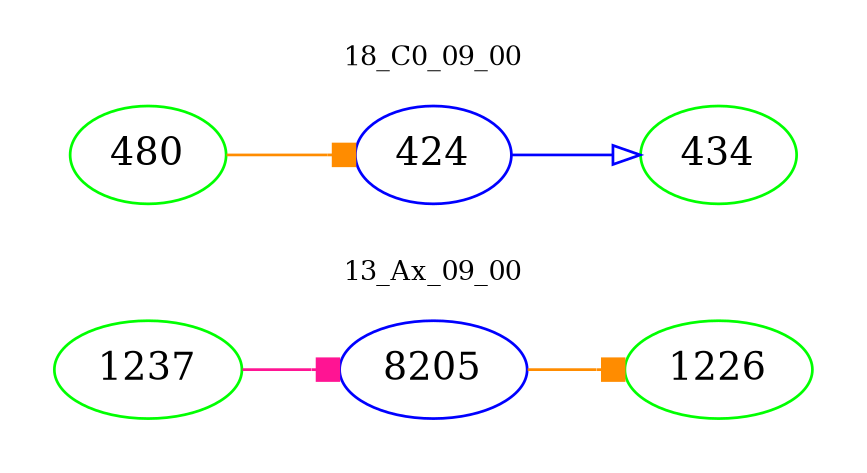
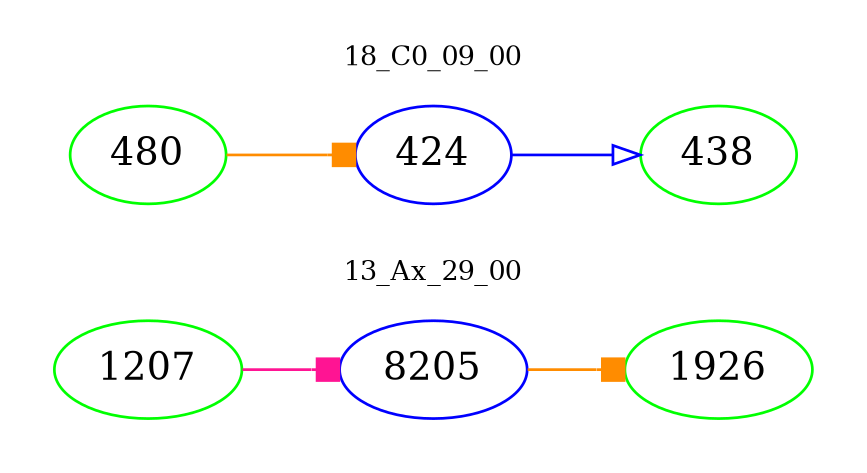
(719, 155) -> (719, 155)
(433, 273) -> (433, 273)
(148, 370) -> (148, 370)
(719, 370) -> (719, 370)
